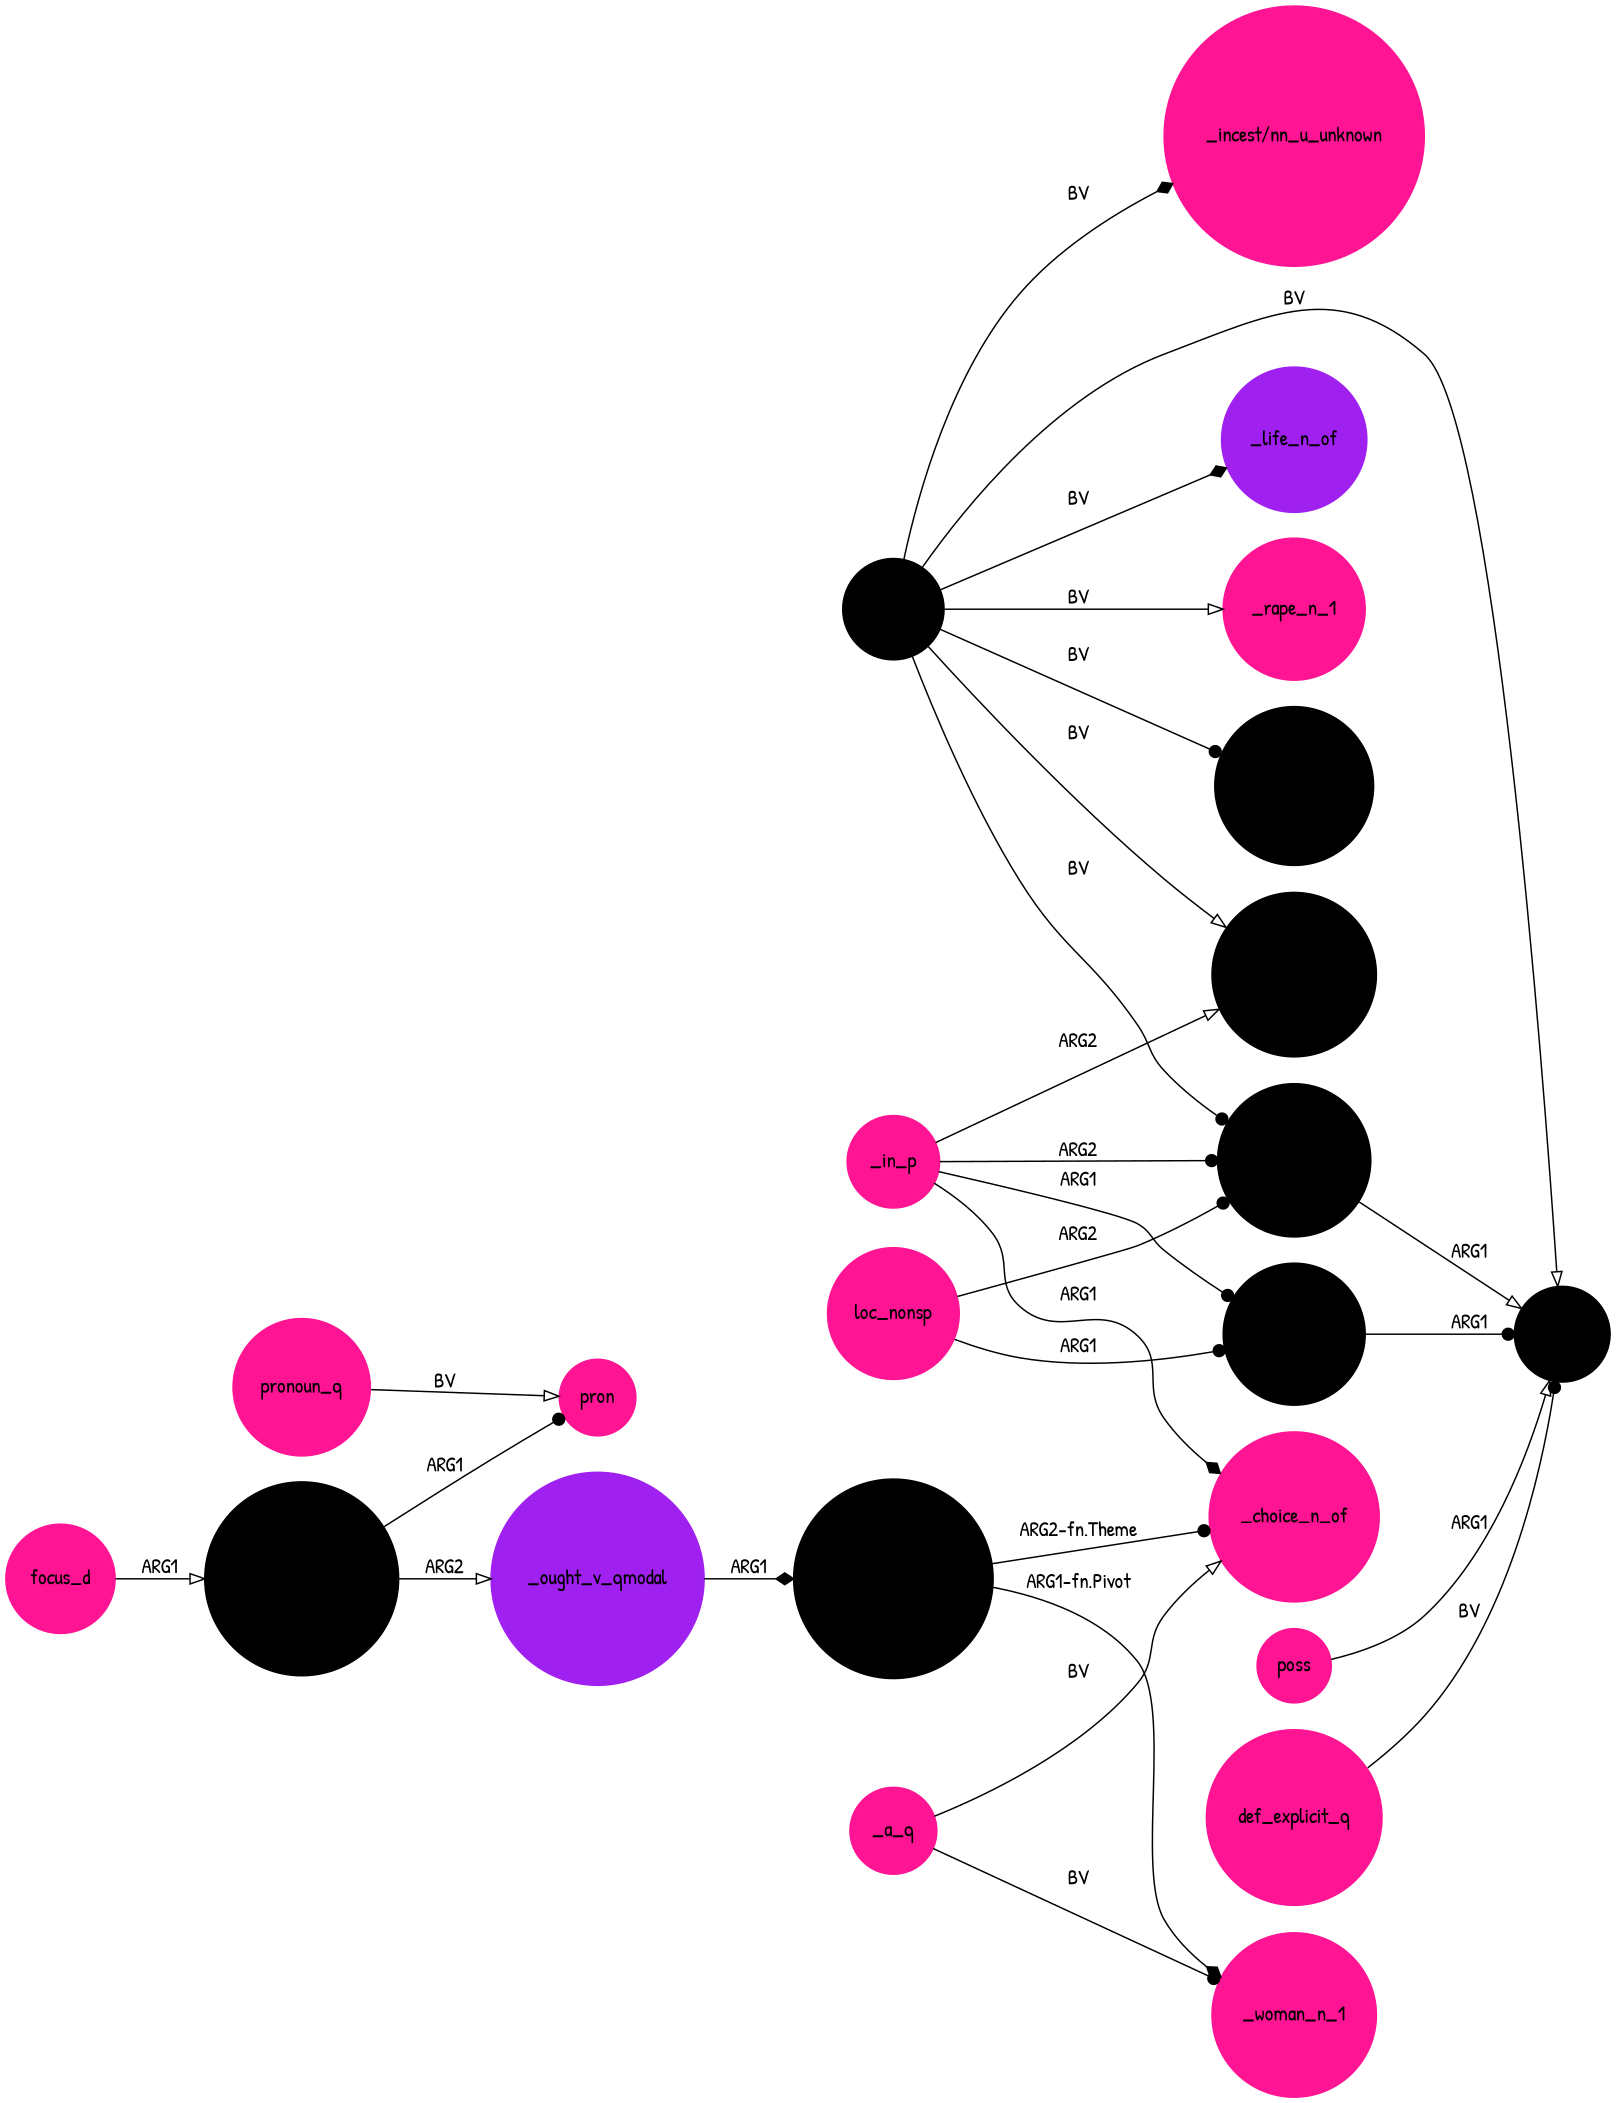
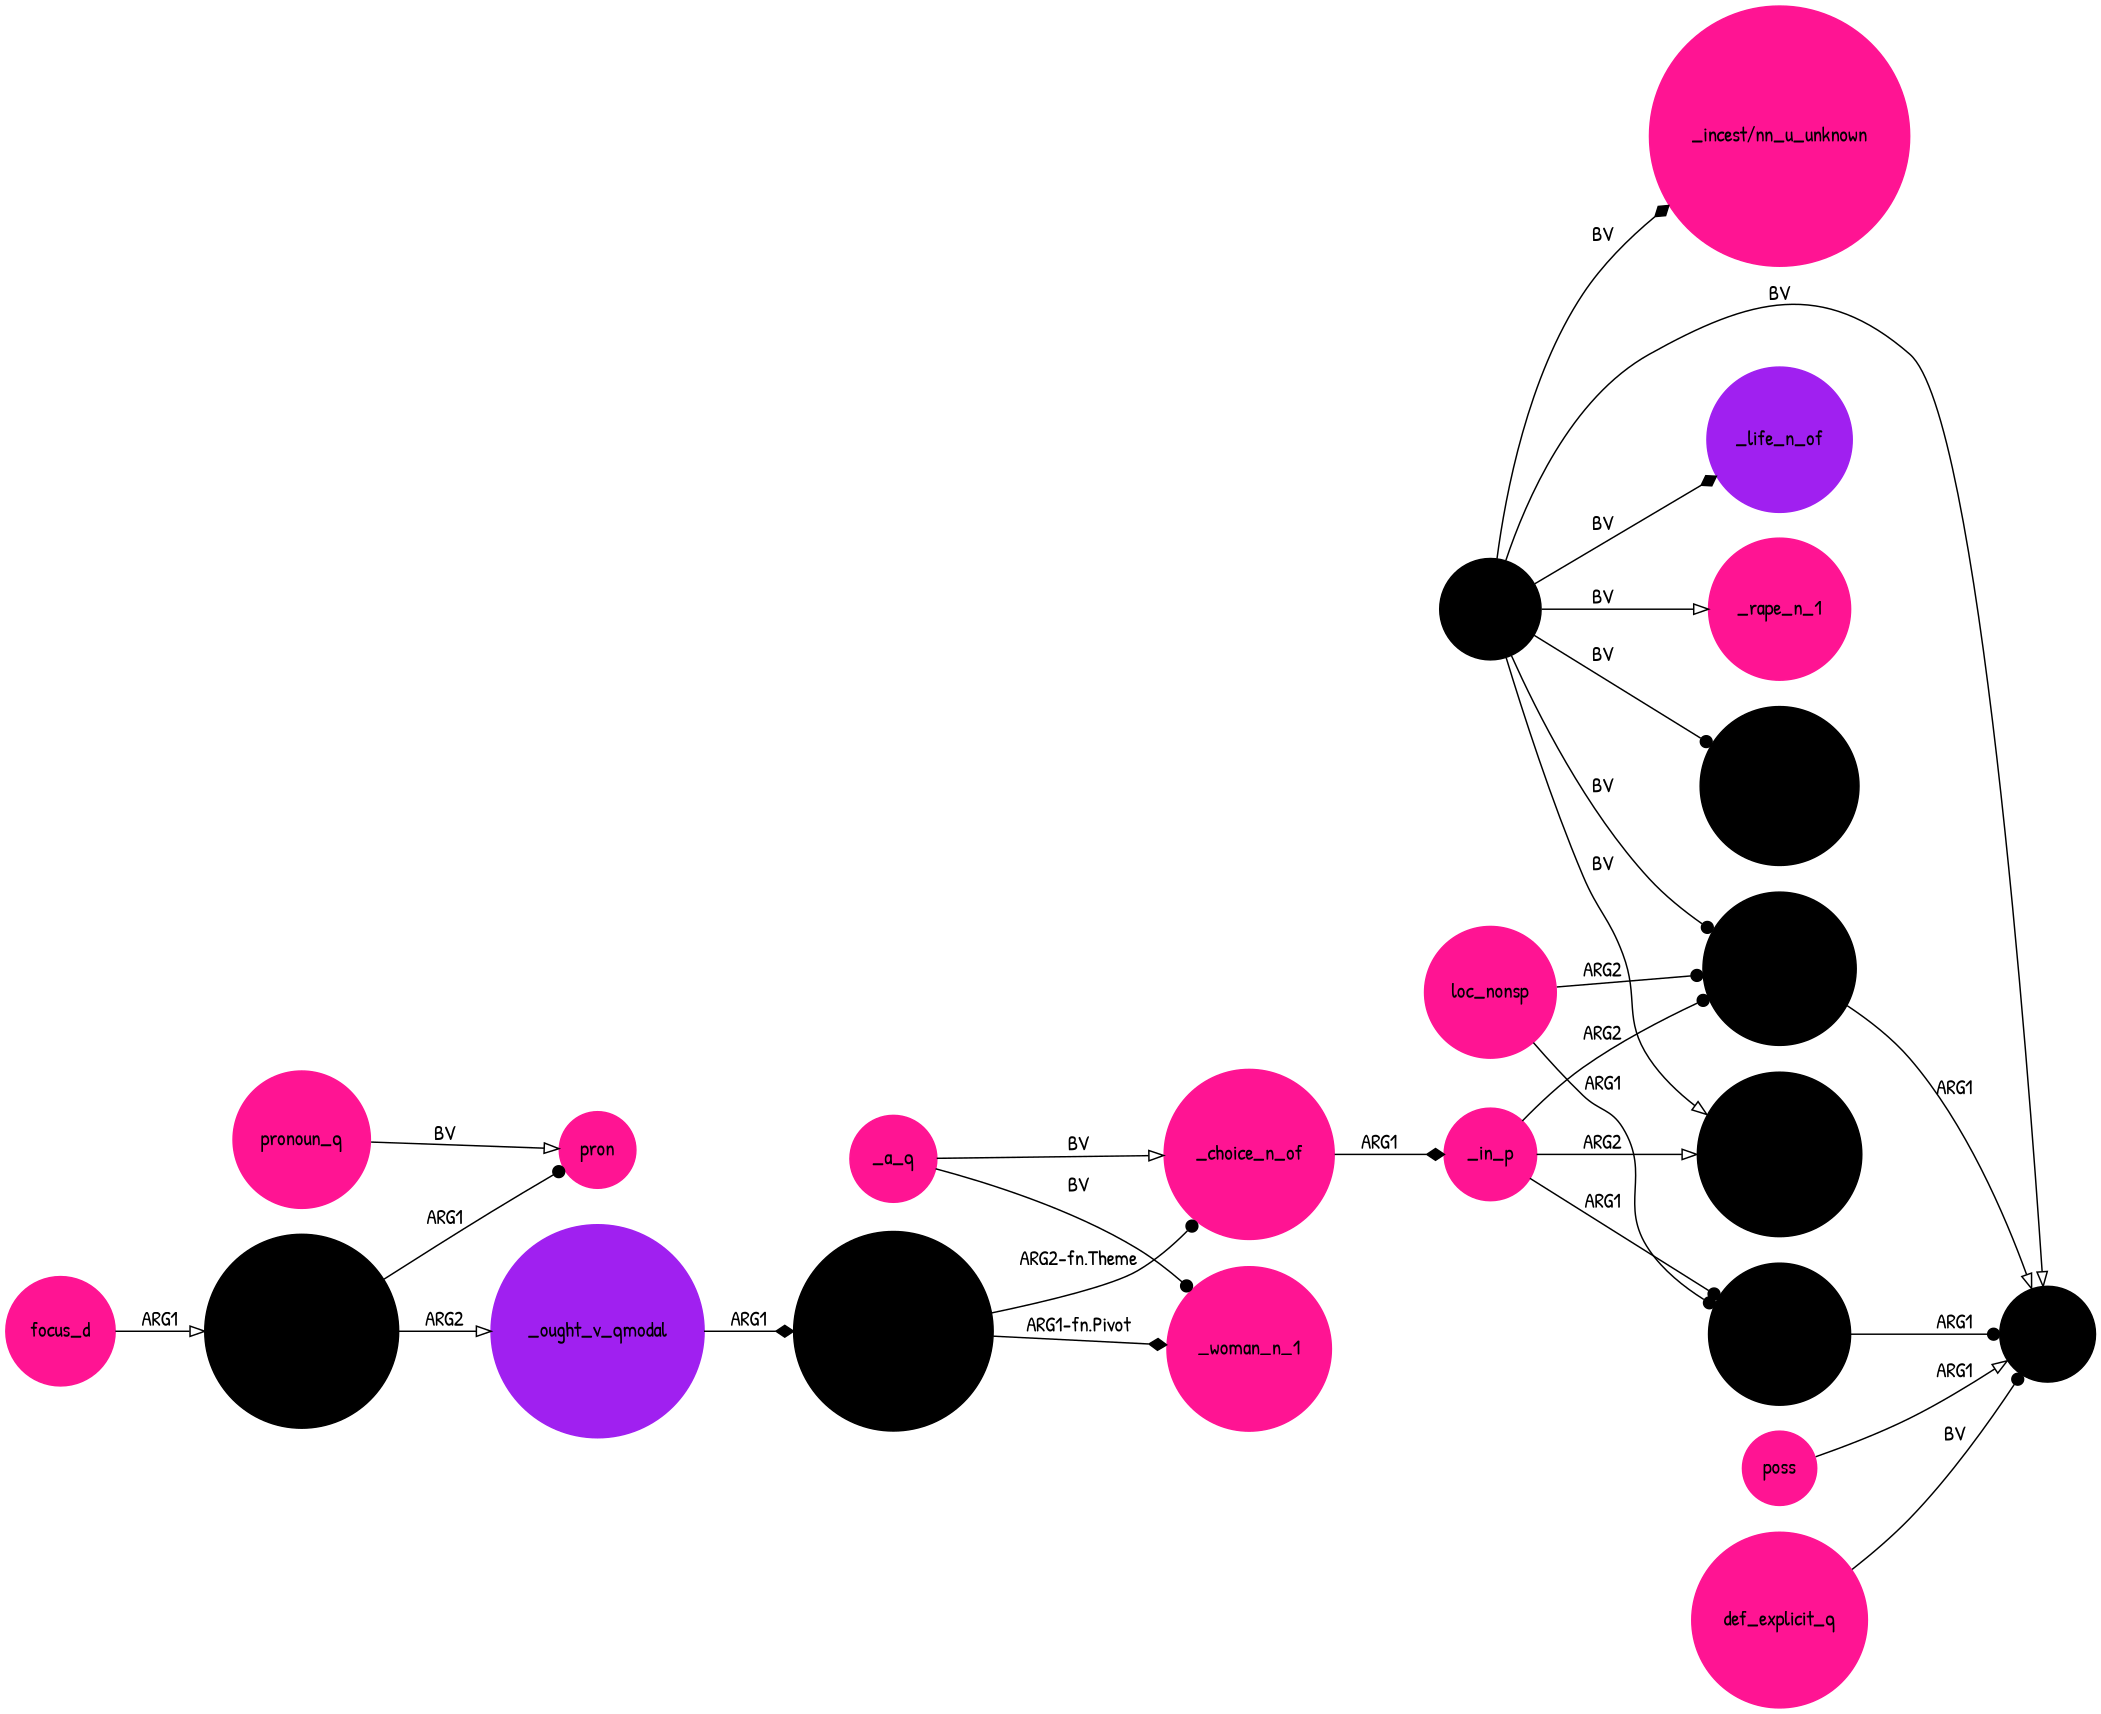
(1075, 1321) -> (1381, 1154)
